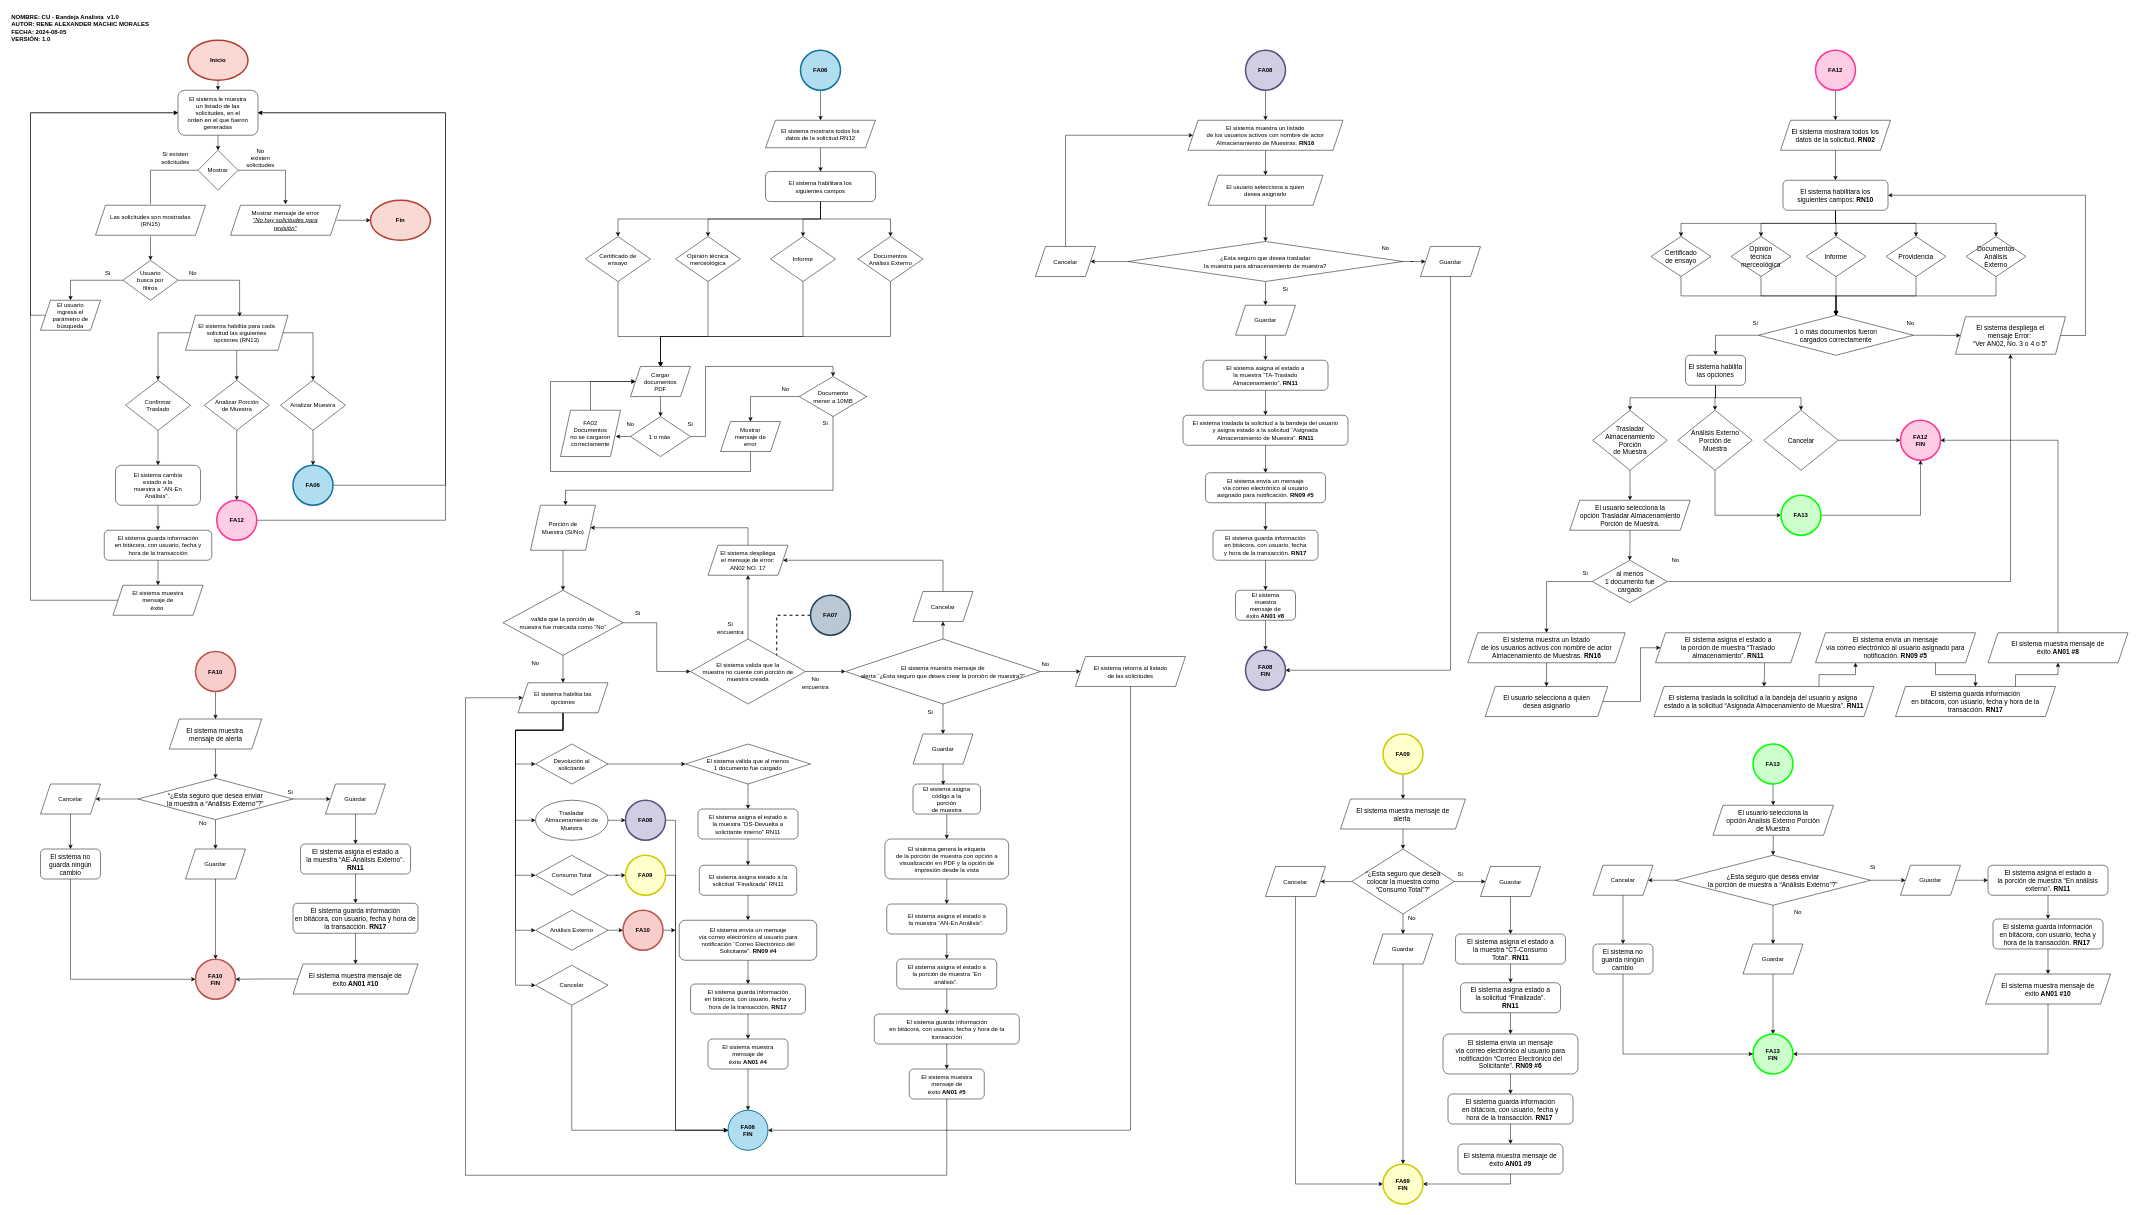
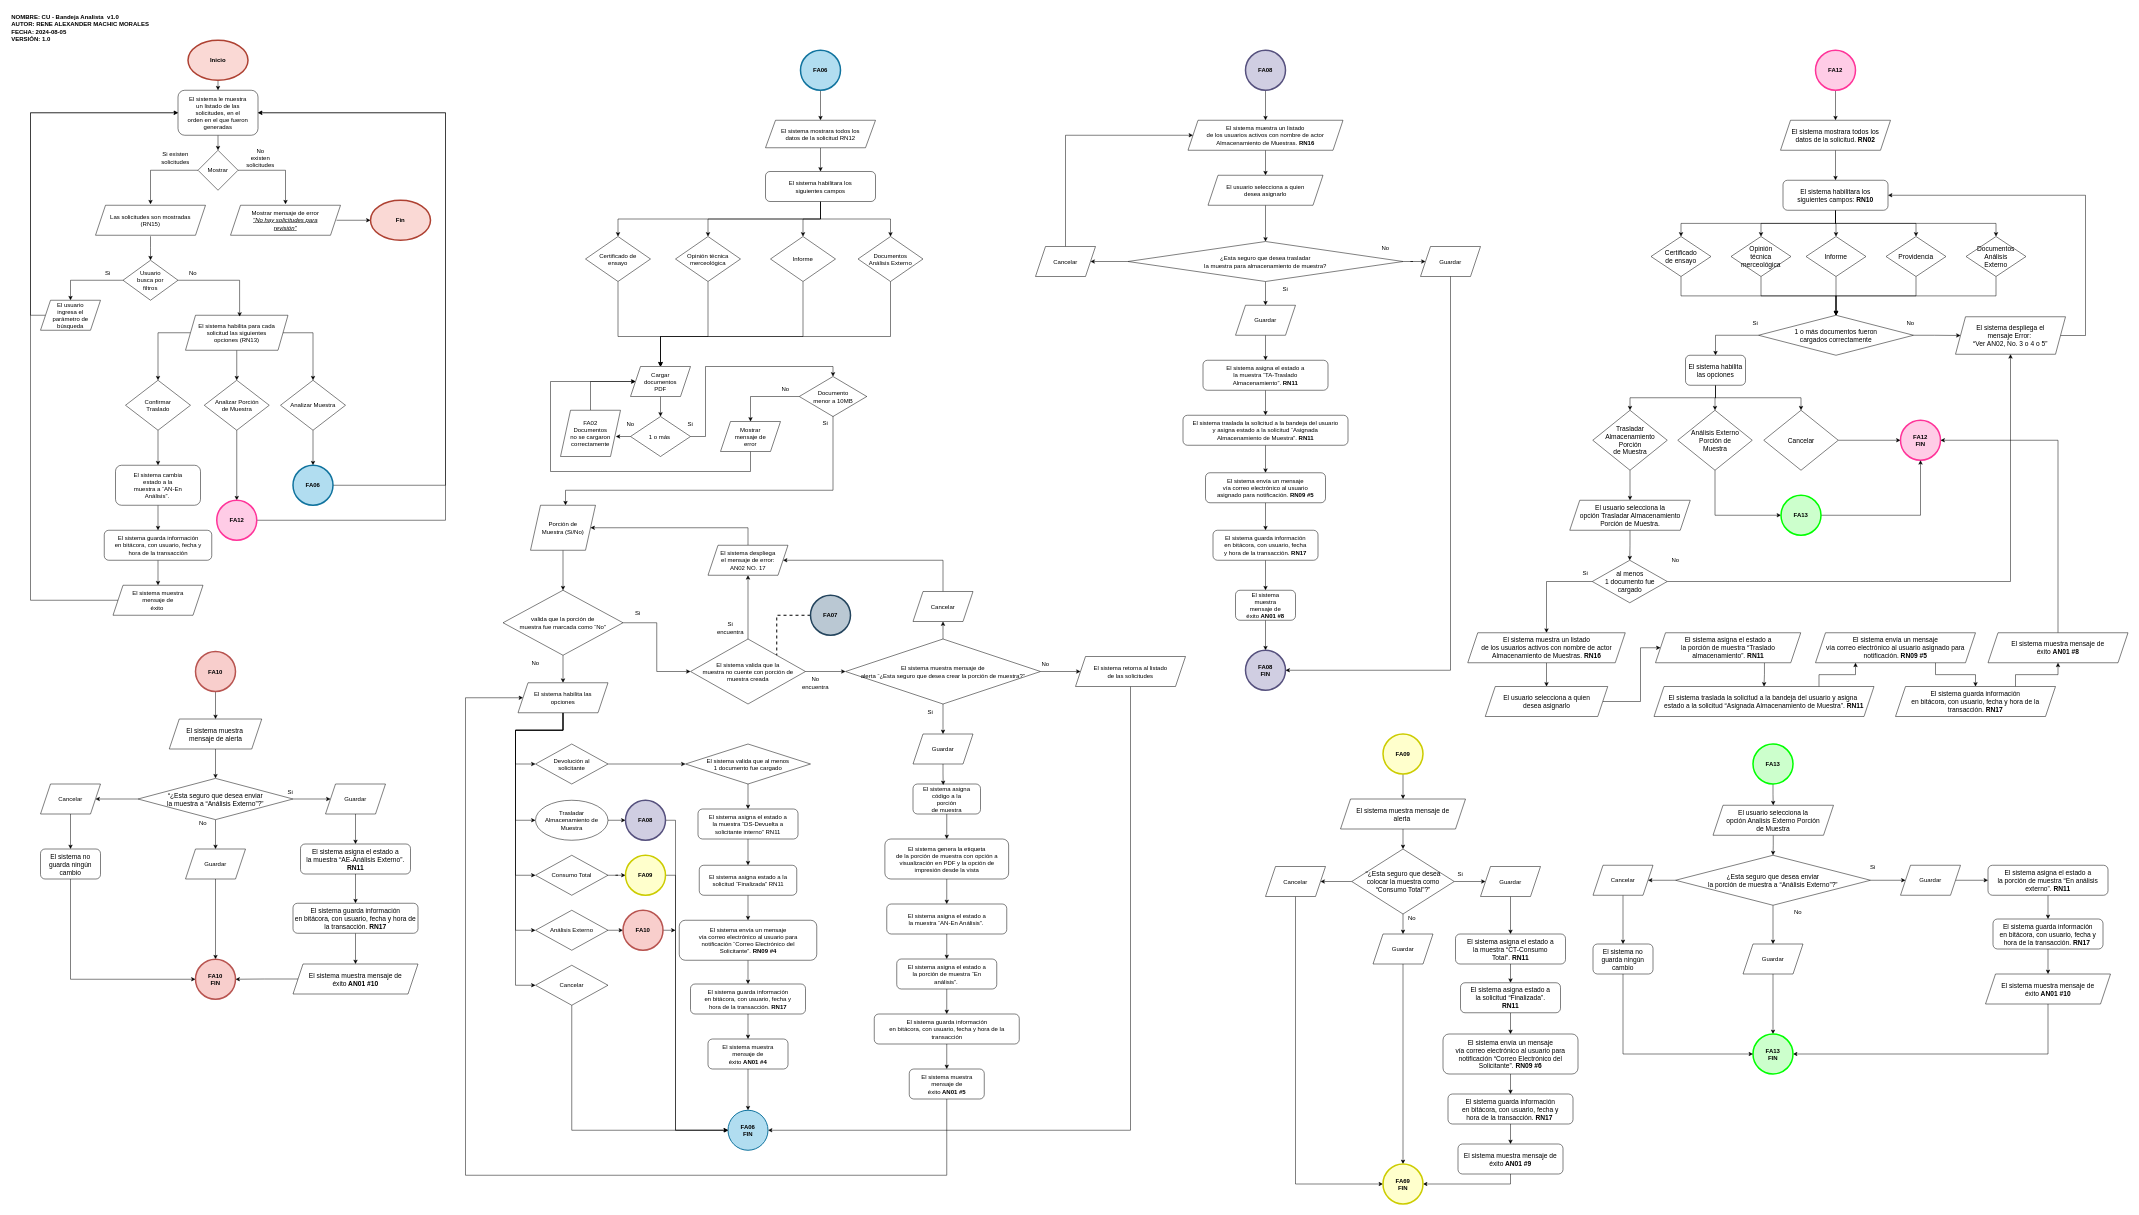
(150, 201) -> (150, 199)
